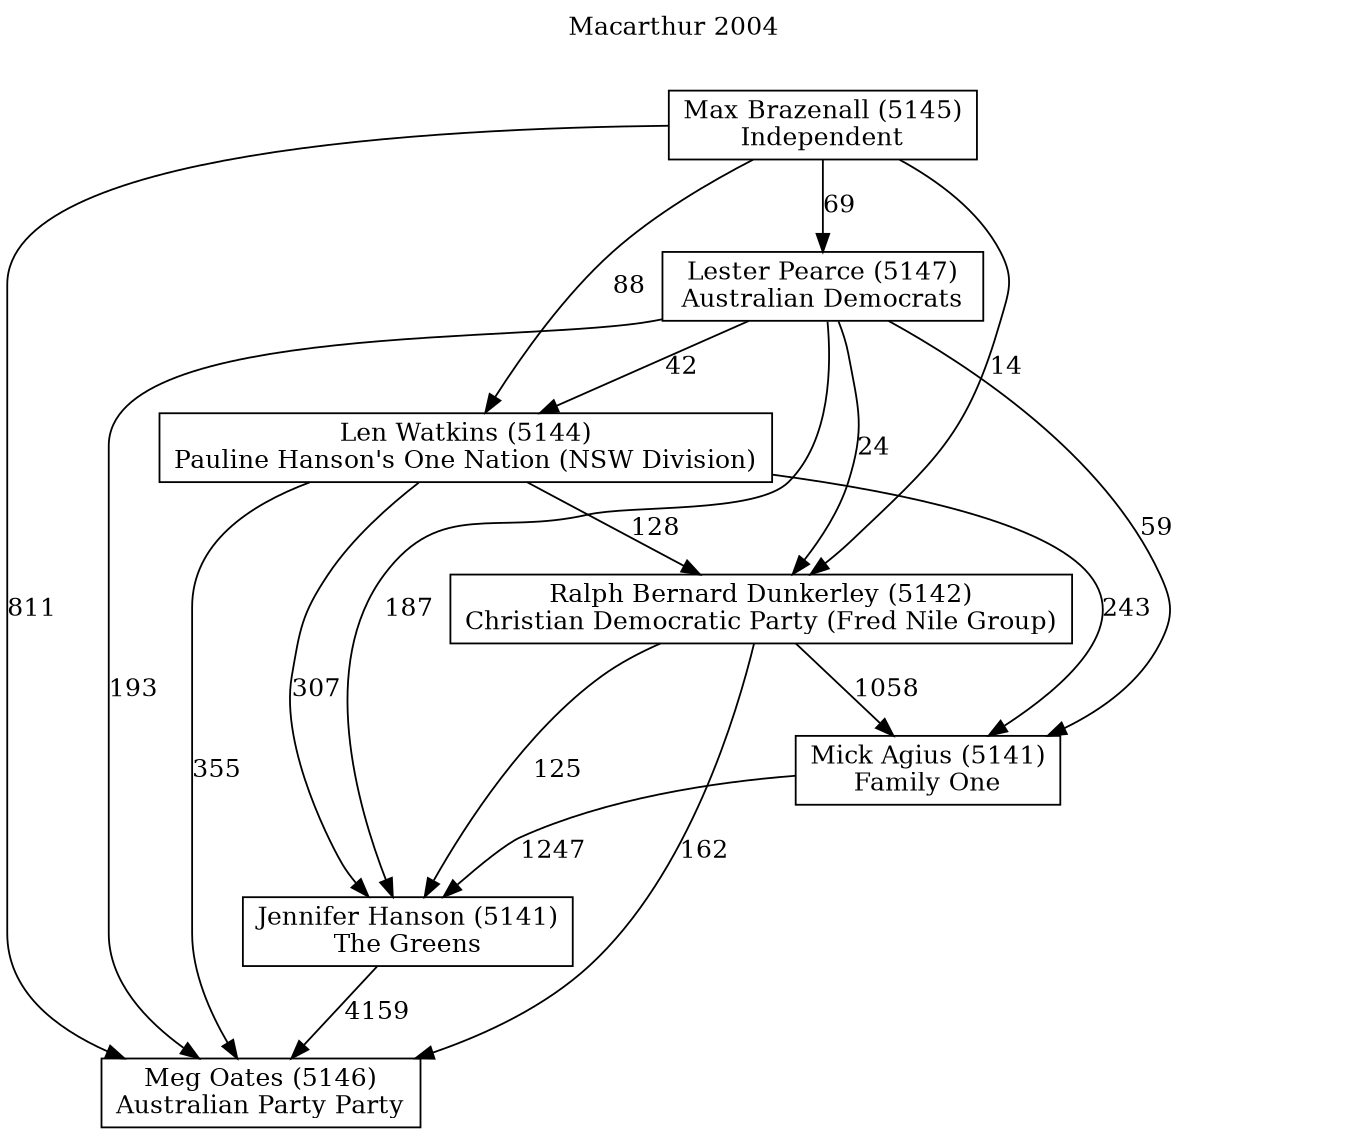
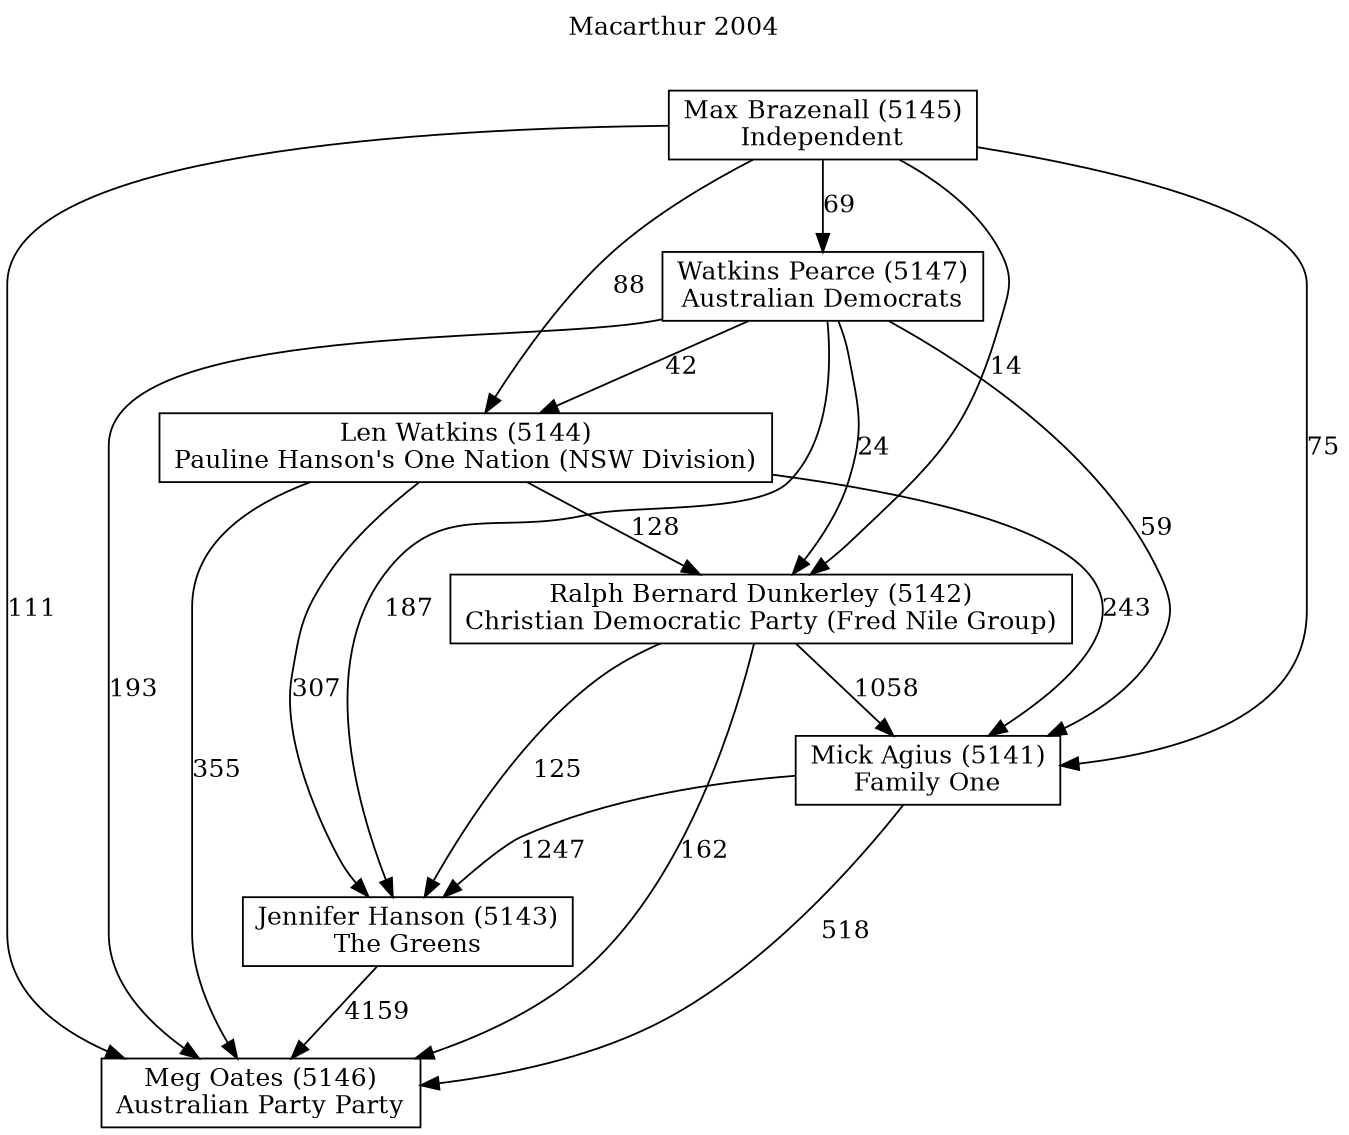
(823, 286) -> (823, 286)
none -> (1307, 412)
(33, 609) -> (33, 609)
(408, 932) -> (408, 932)
none -> (702, 997)
